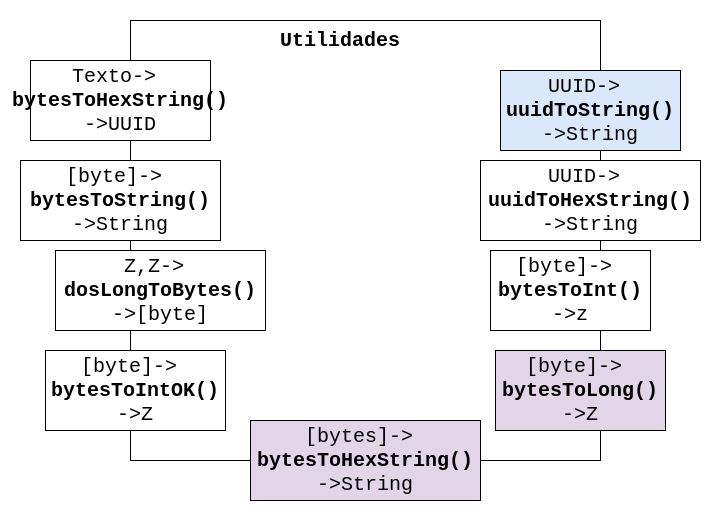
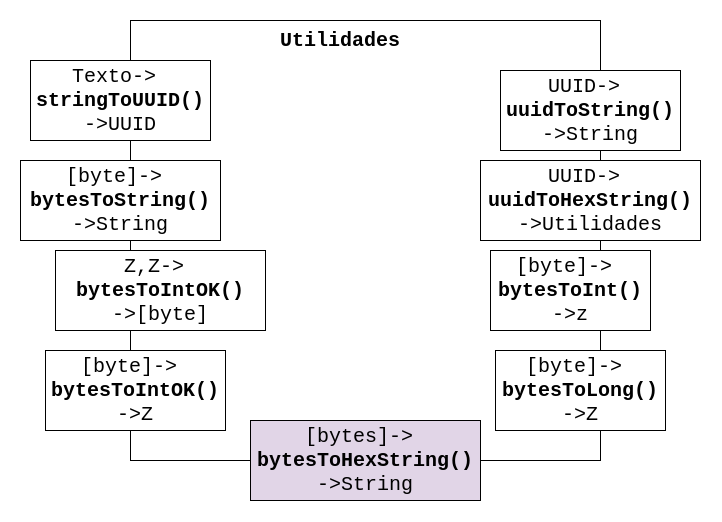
(121, 101) -> (121, 101)
(591, 111) -> (591, 111)
(591, 201) -> (591, 201)
(161, 291) -> (161, 291)
(581, 391) -> (581, 391)
